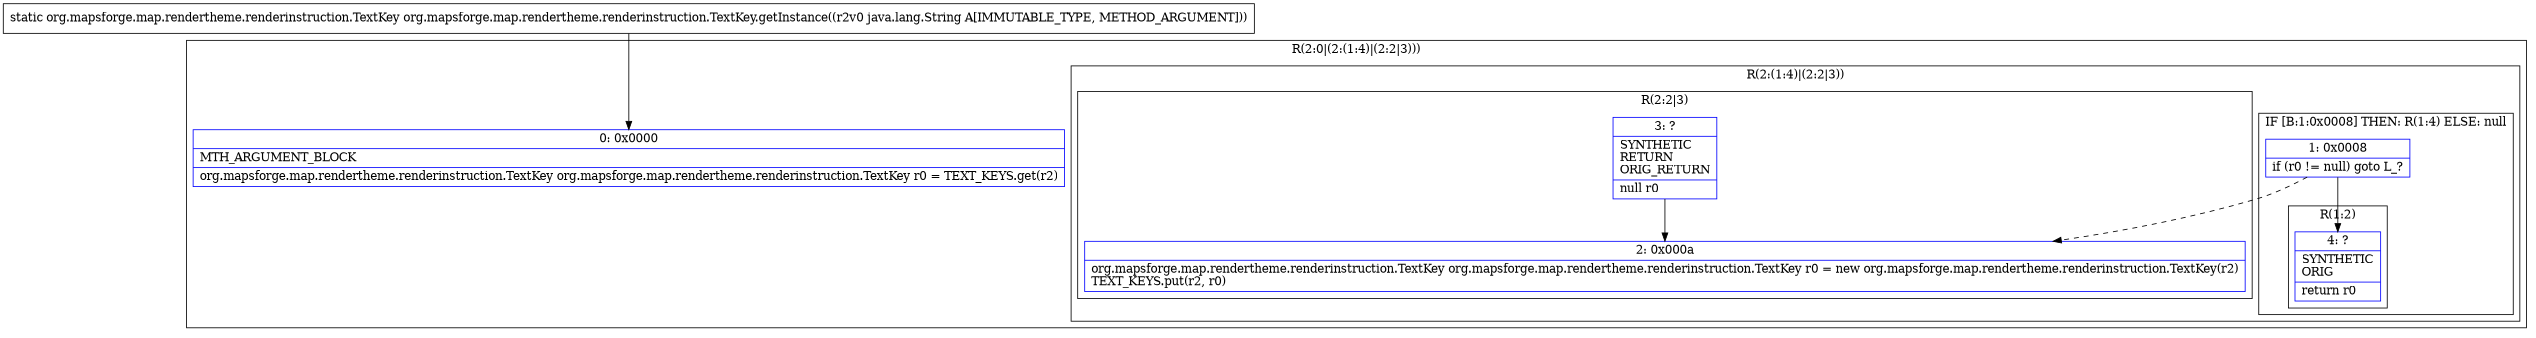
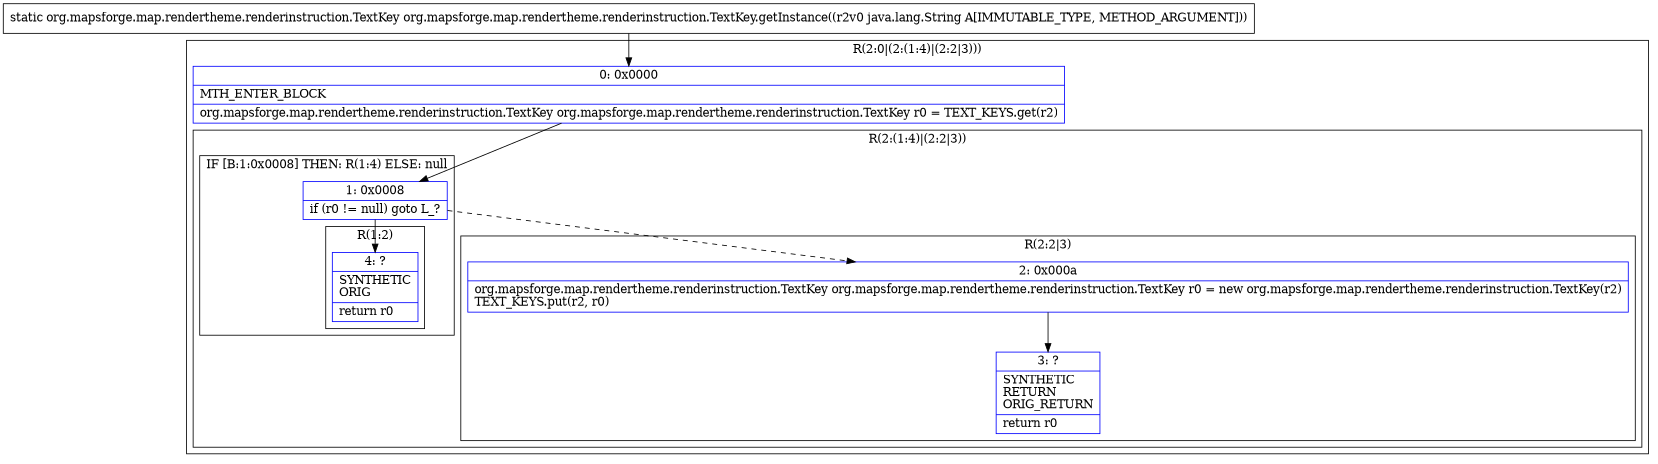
none -> (494, 151)
(278, 158) -> (263, 94)
(1639, 189) -> (1030, 424)
(1665, 216) -> (1048, 328)
